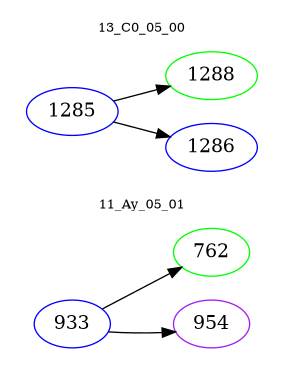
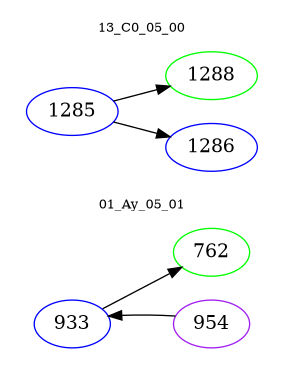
(142, 205) -> (142, 205)
(135, 333) -> (149, 315)
